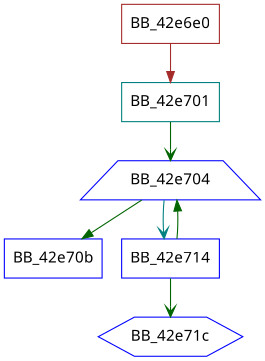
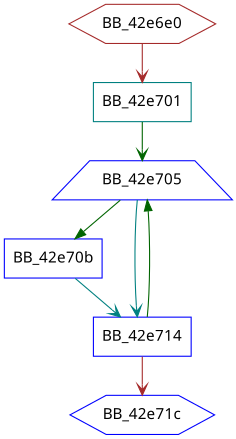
(171, 24) -> (142, 24)
(171, 58) -> (142, 58)
(171, 180) -> (142, 180)
(171, 292) -> (142, 370)
none -> (94, 294)
